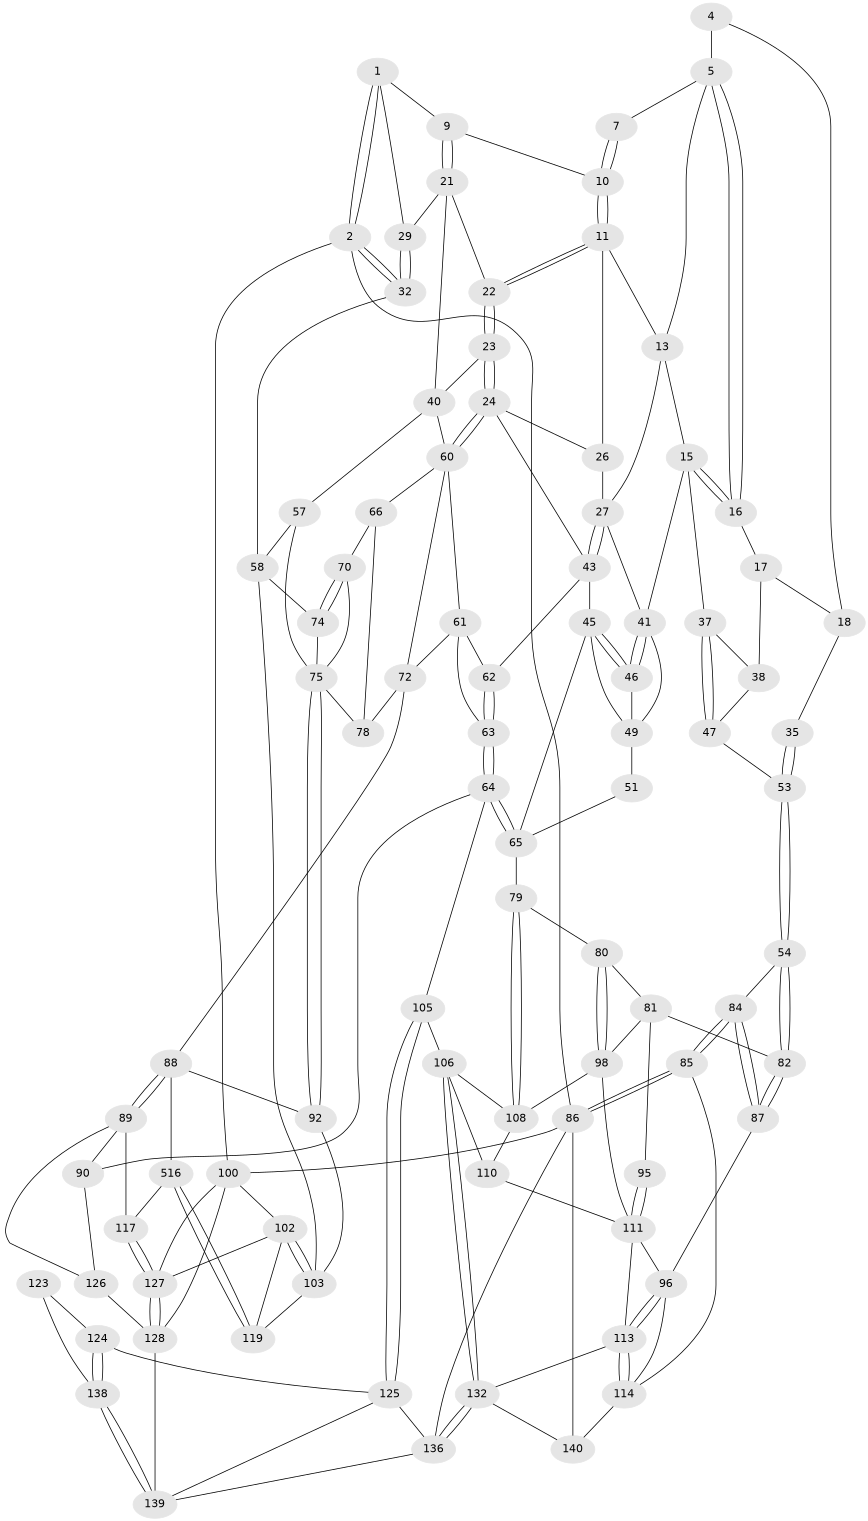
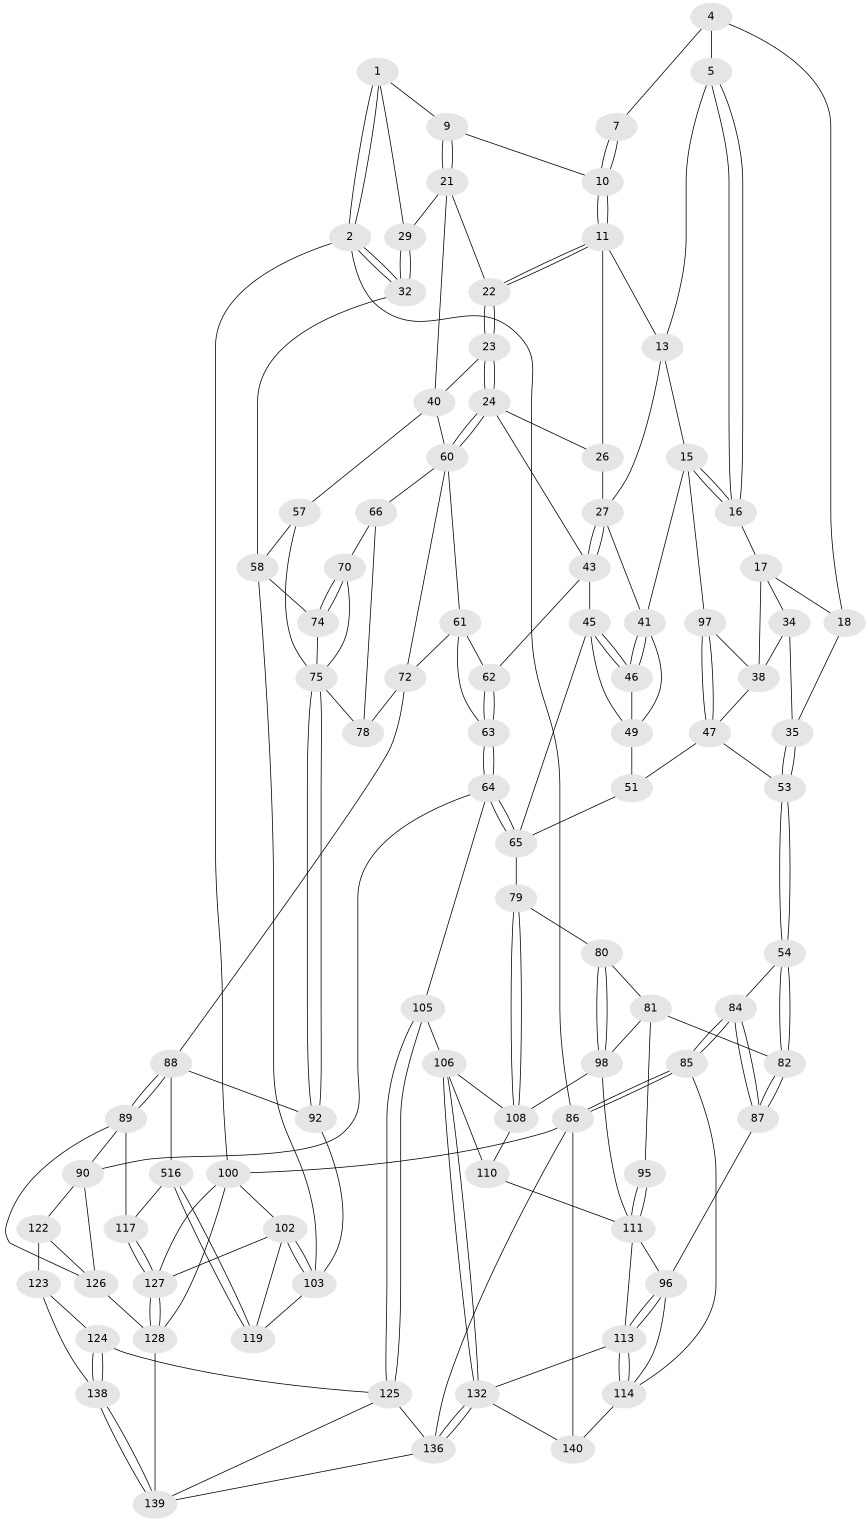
(664, 99) -> (664, 72)
(705, 623) -> (705, 623)
none -> (789, 623)
none -> (671, 761)
none -> (39, 1229)
